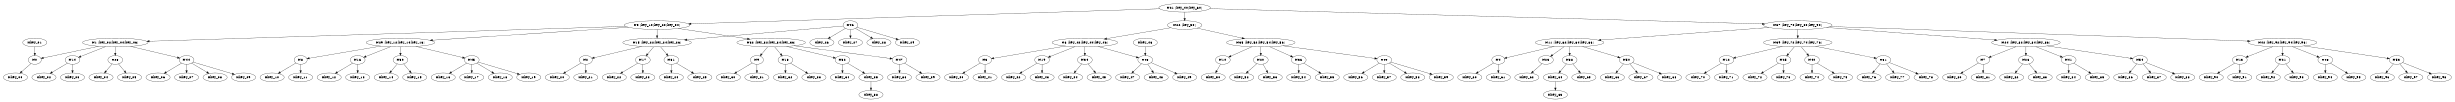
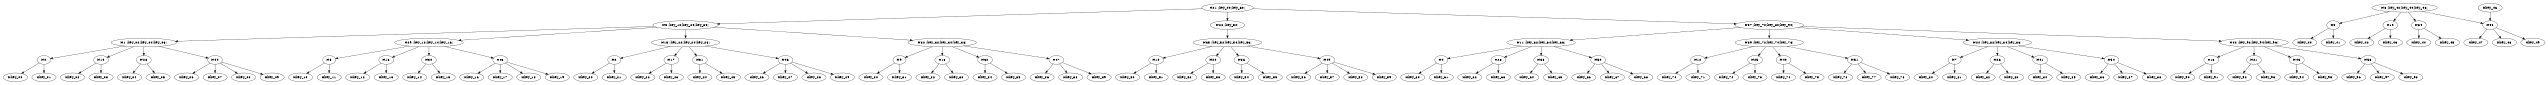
(765, 33) -> (741, 52)
(1139, 33) -> none
(35, 50) -> (44, 67)
none -> (1156, 77)
(871, 85) -> (1063, 68)
(1555, 85) -> (1498, 67)
